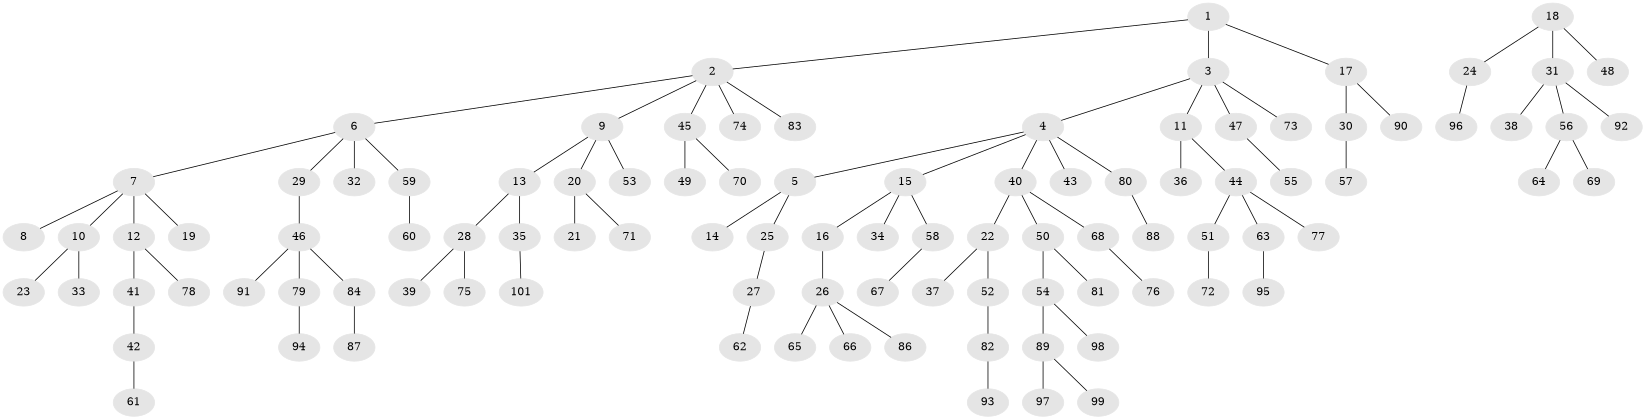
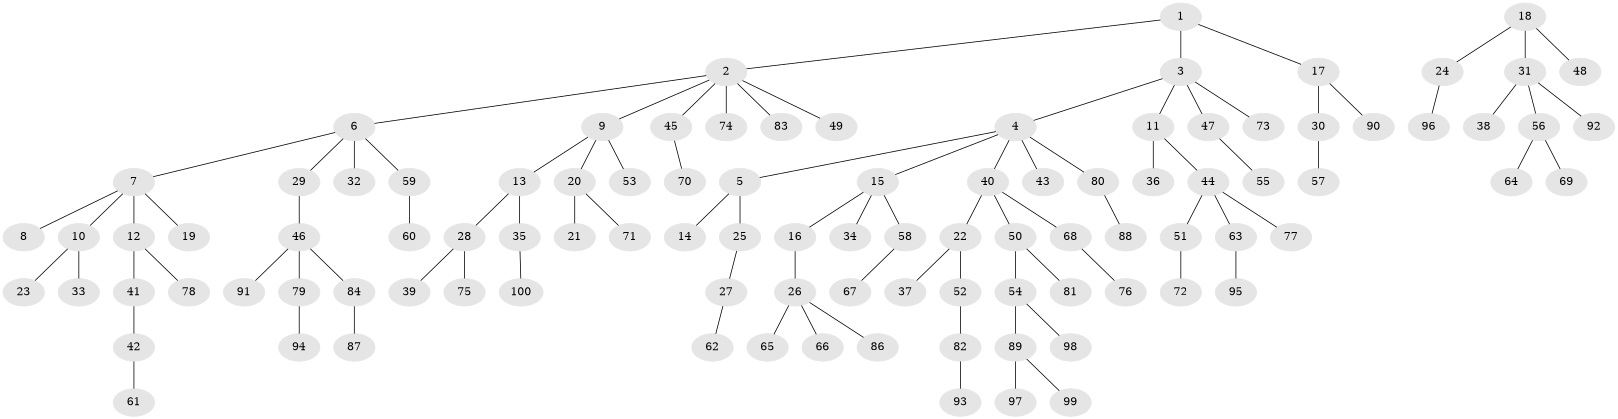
(685, 155) -> (781, 99)
(521, 292) -> (521, 292)
